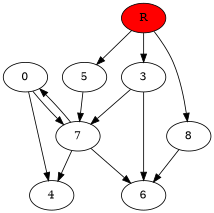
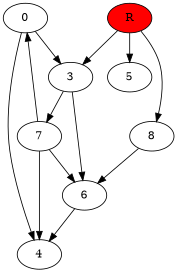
(82, 103) -> none
(45, 105) -> (45, 44)
none -> (65, 222)
